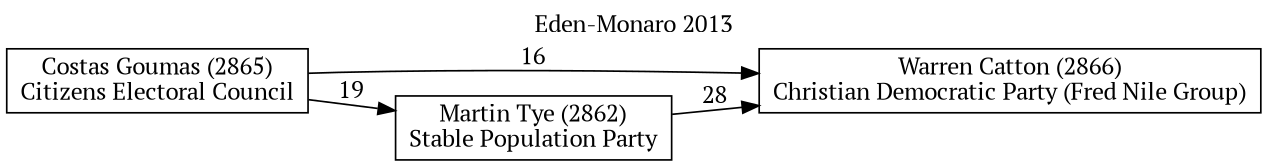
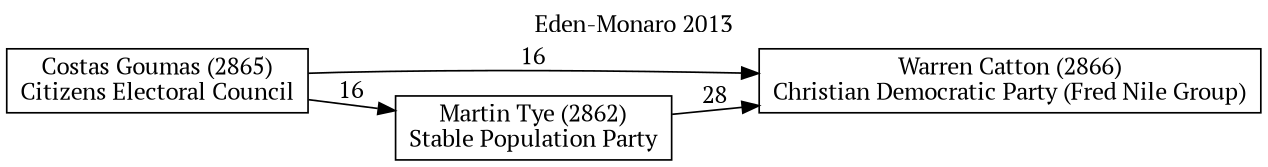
(352, 92) -> (352, 92)
